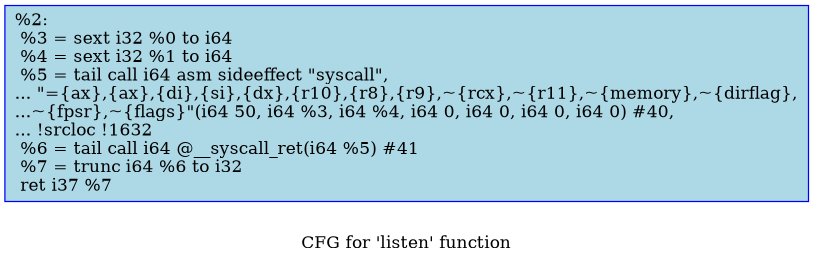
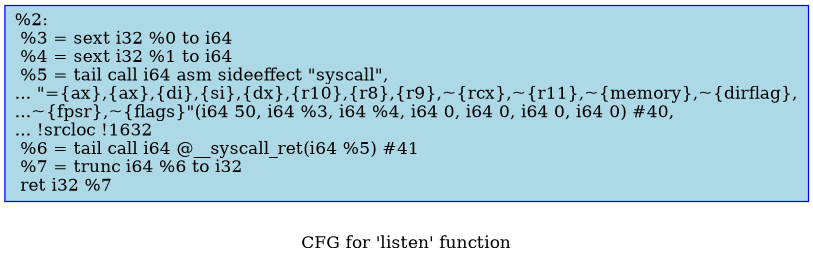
(64, 186) -> (64, 186)
